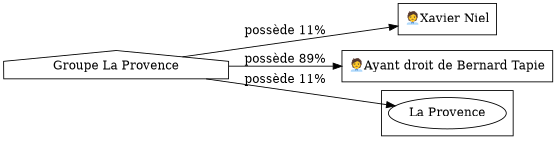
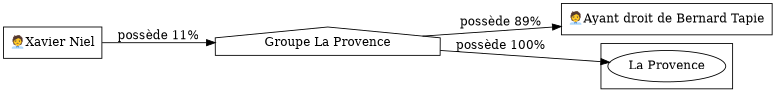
(286, 42) -> (154, 43)
(285, 80) -> (501, 46)
